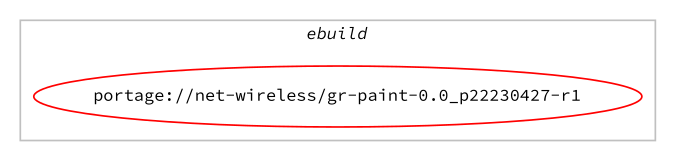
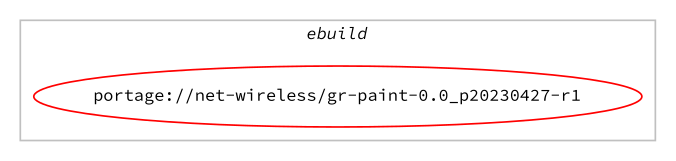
(338, 97) -> (338, 97)
